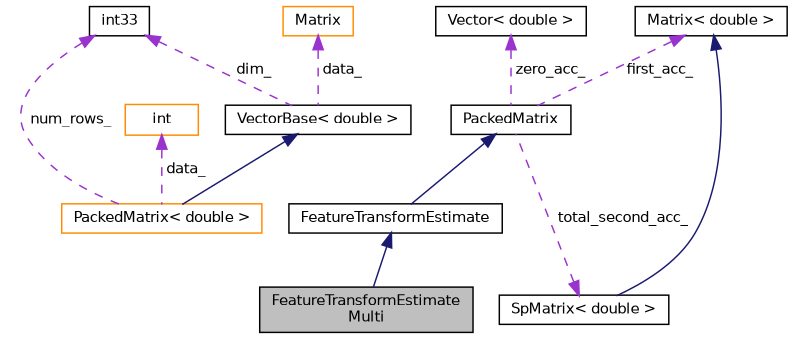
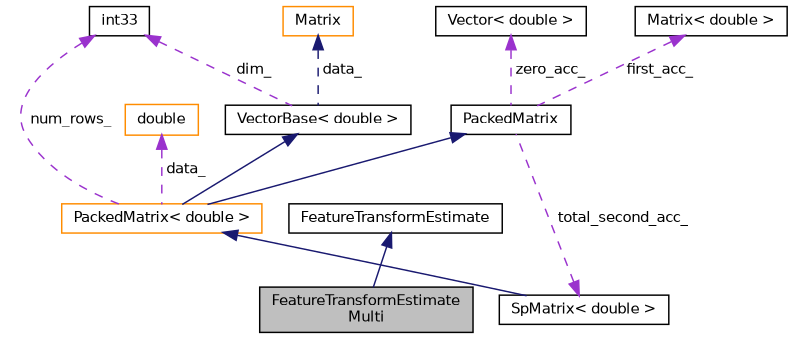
(318, 78) -> (318, 78)
(162, 120) -> (162, 120)
(447, 174) -> (329, 171)
(711, 193) -> (367, 262)
